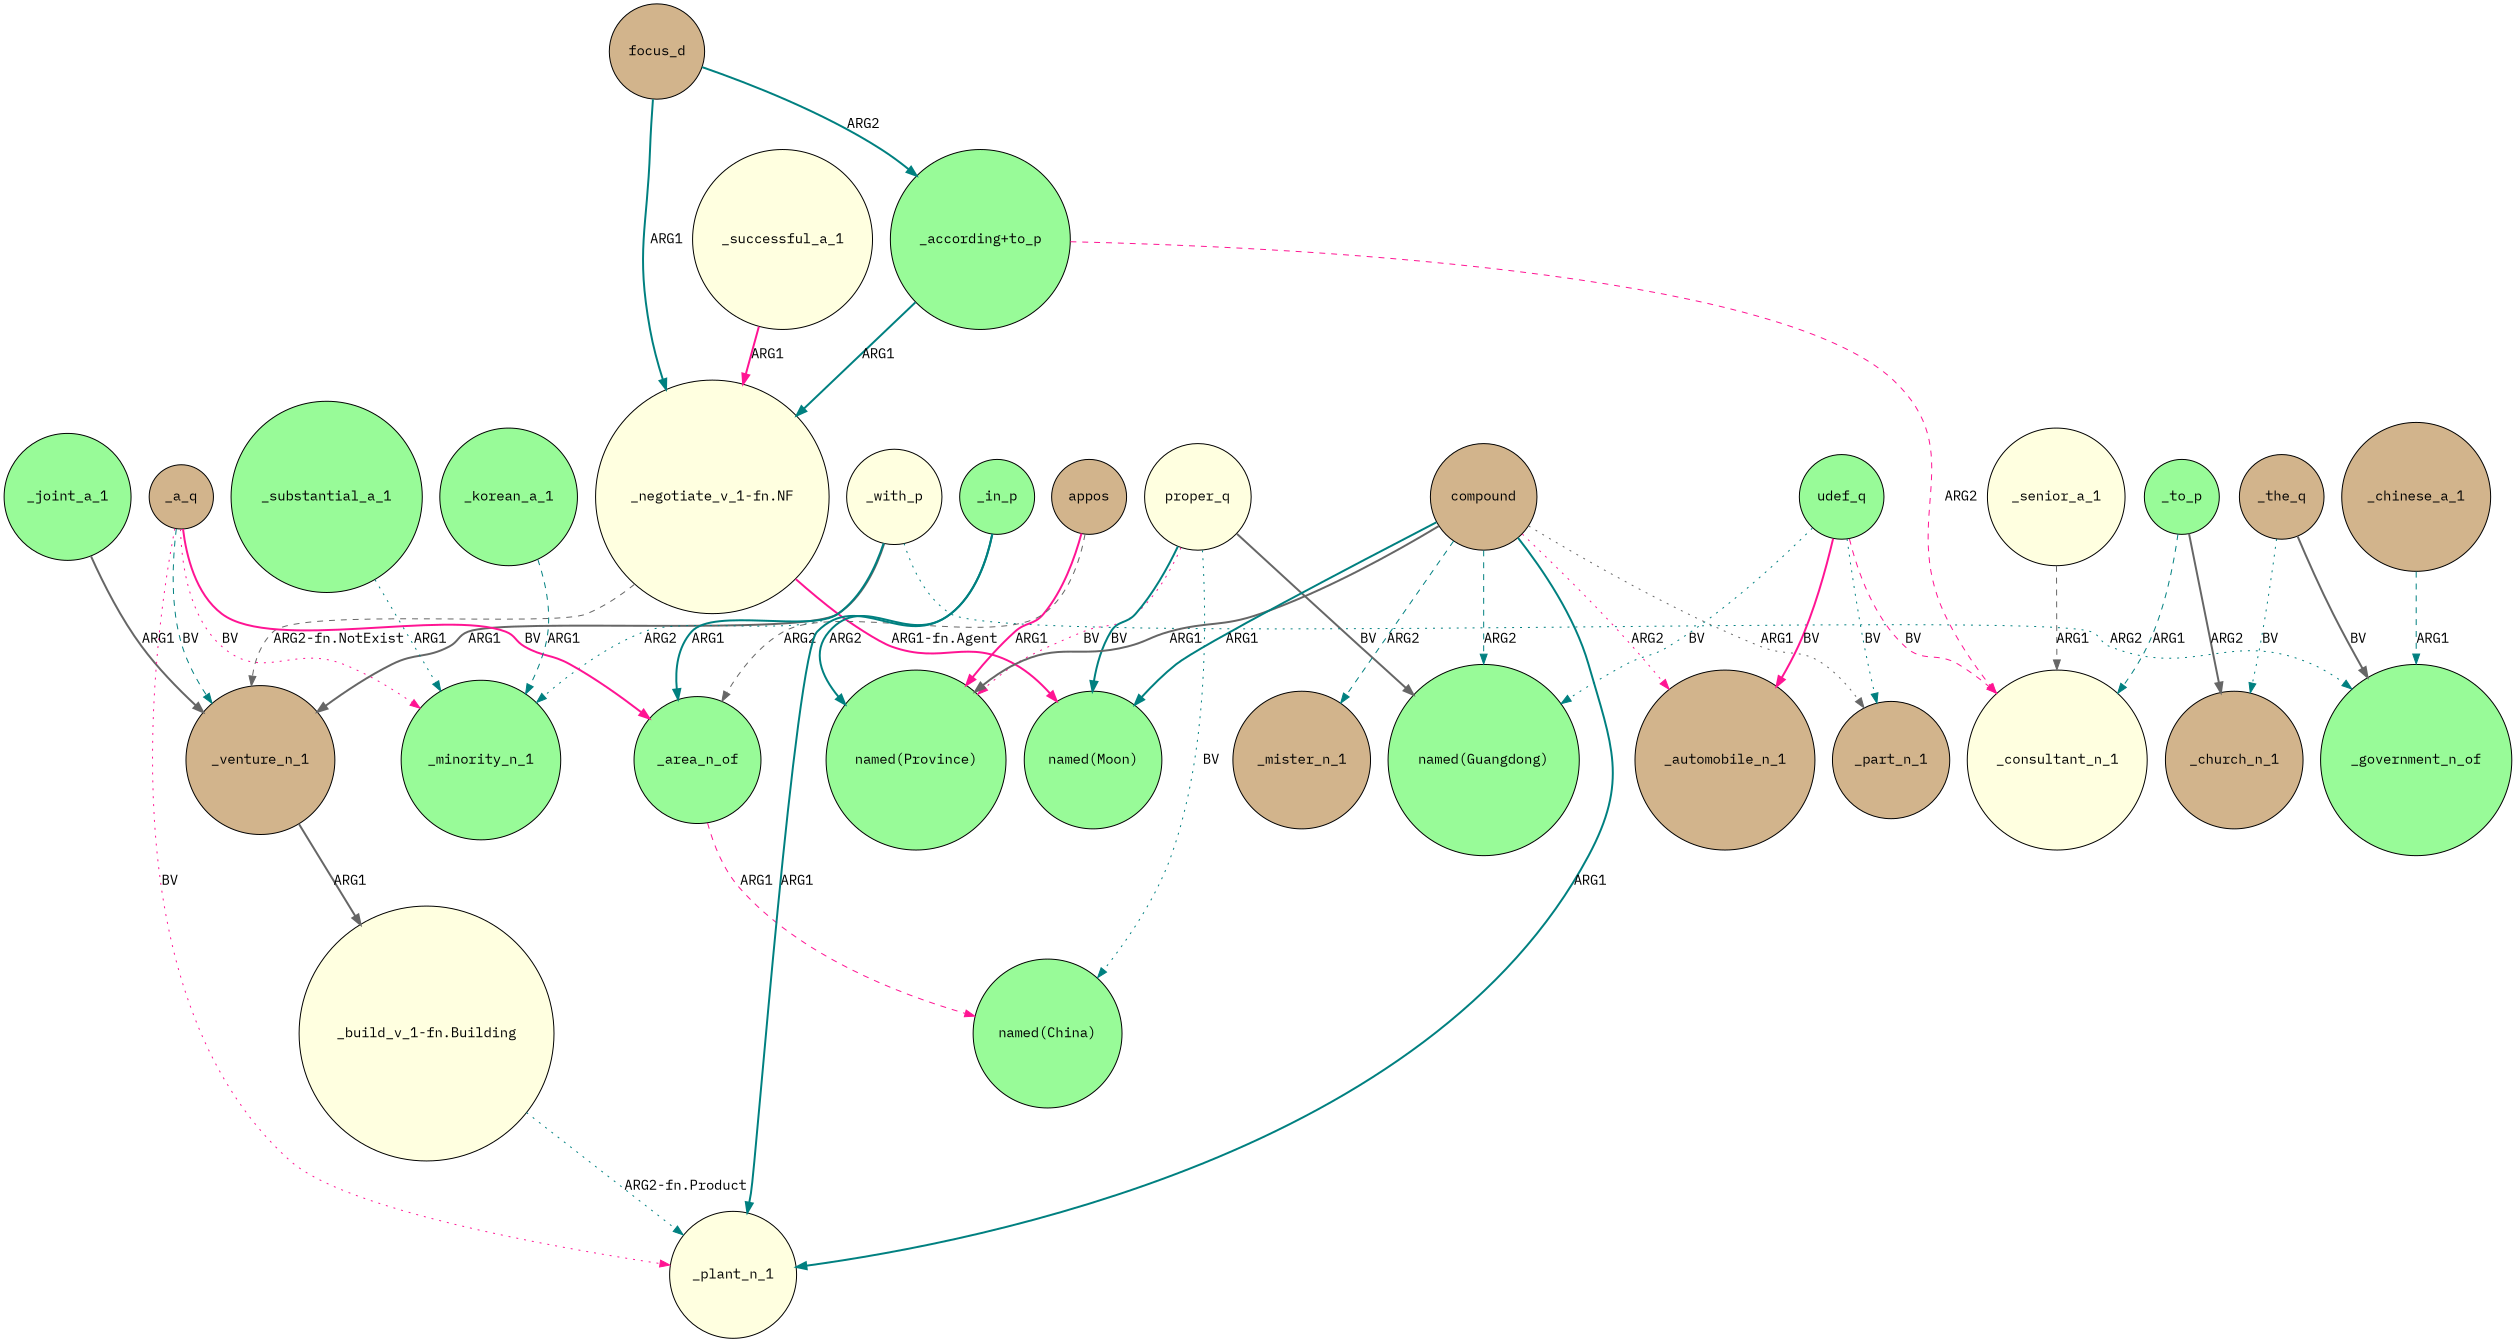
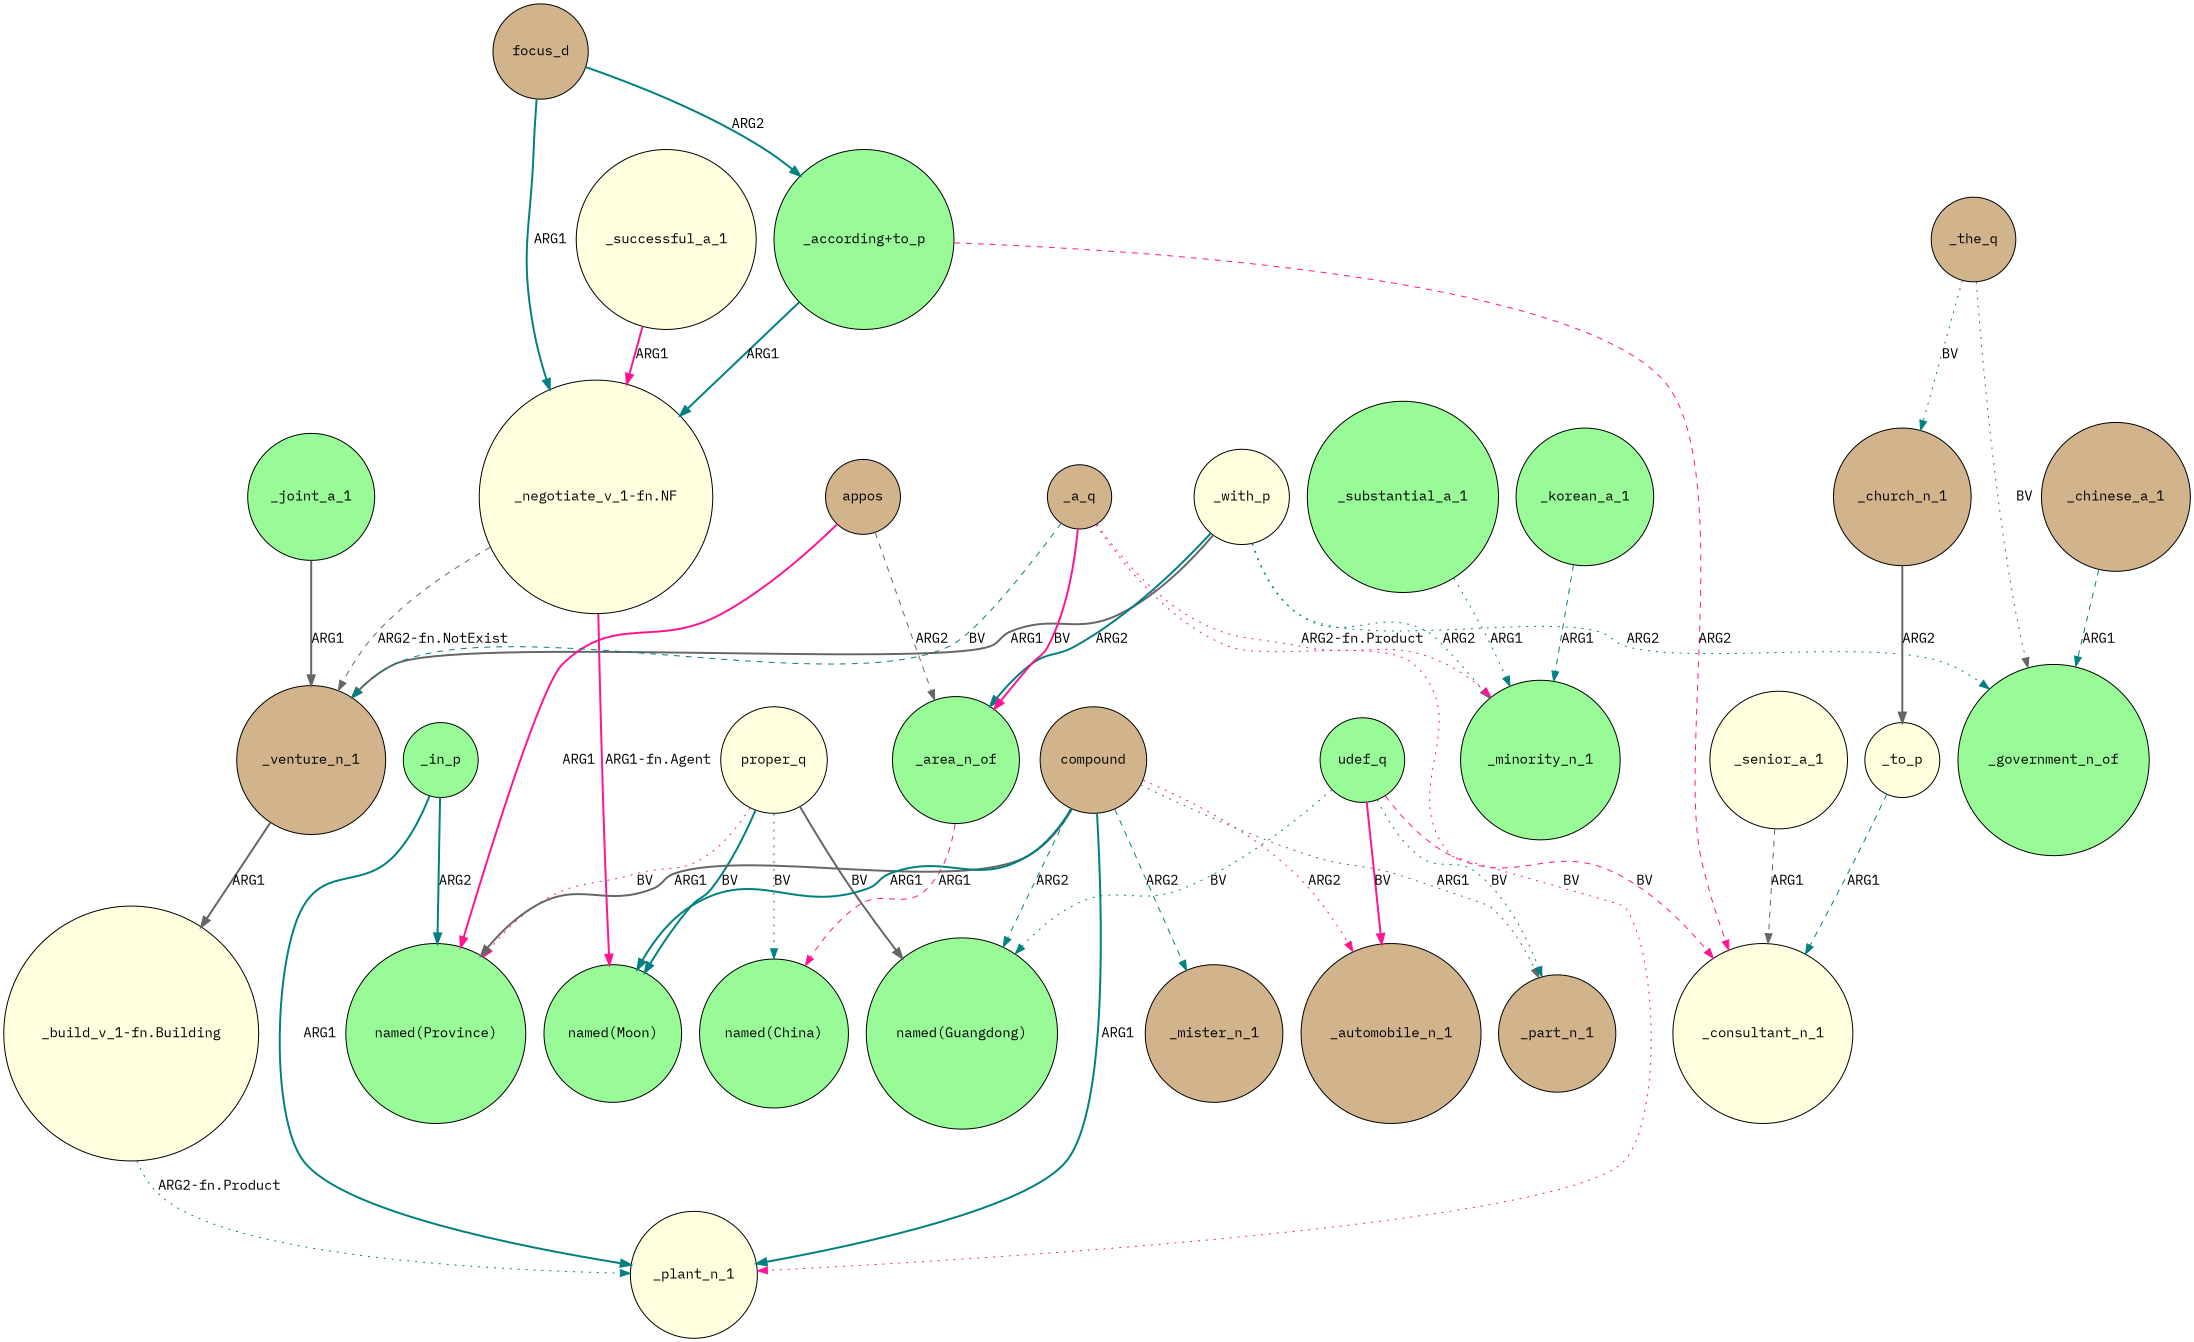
(2182, 497) -> (1902, 760)
(2328, 604) -> (1995, 471)
(2204, 608) -> (1902, 639)
(230, 639) -> (1362, 639)
(708, 639) -> (1112, 639)
